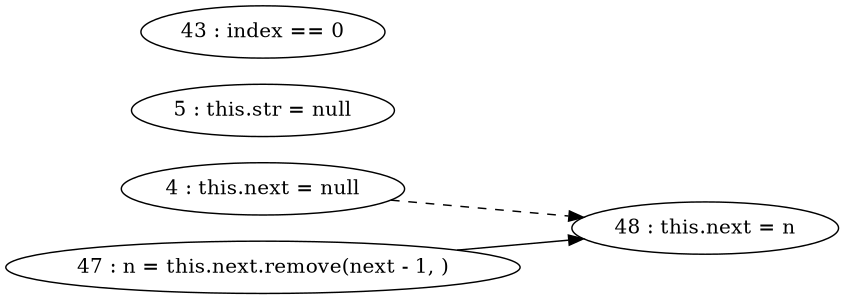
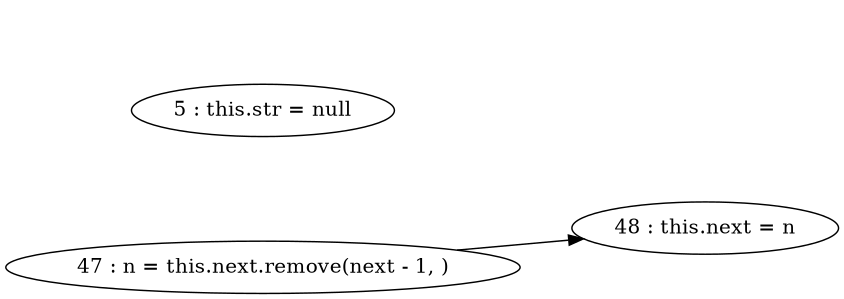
(263, 32) -> none
(263, 189) -> none
